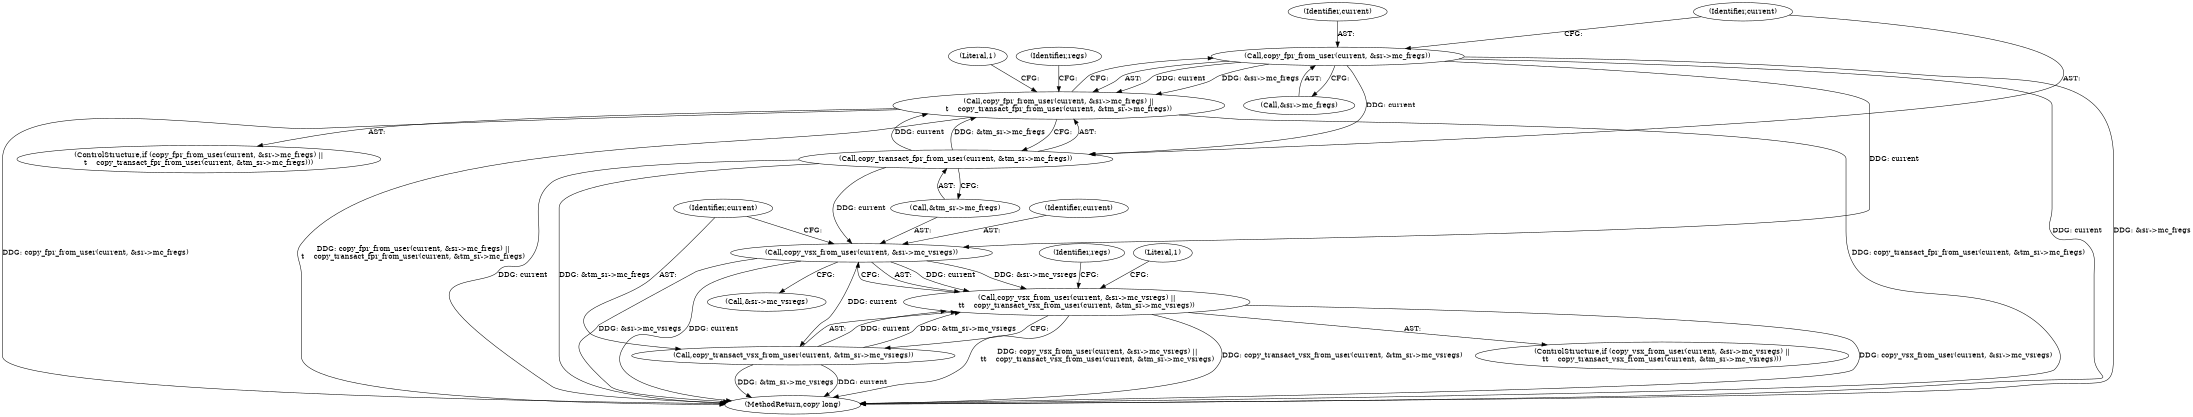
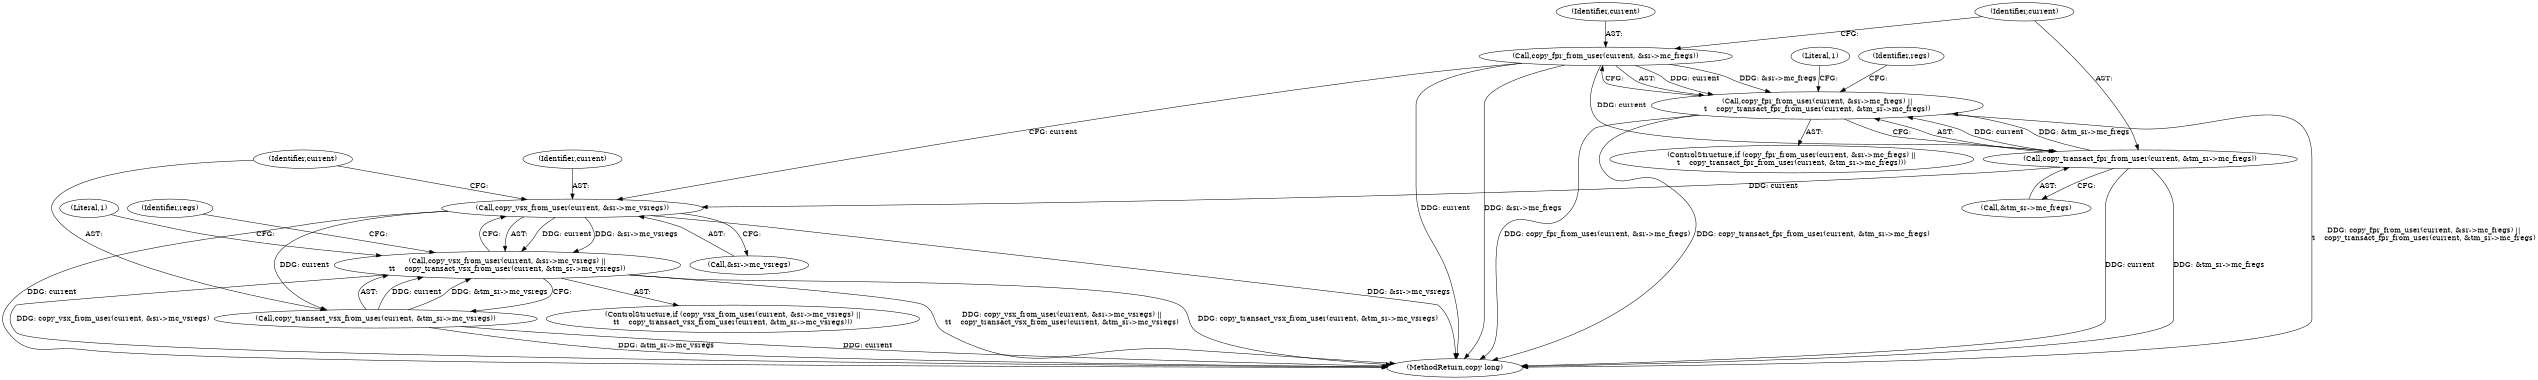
(1299, 106) -> none
(1894, 159) -> (1053, 132)
(911, 229) -> (691, 232)
